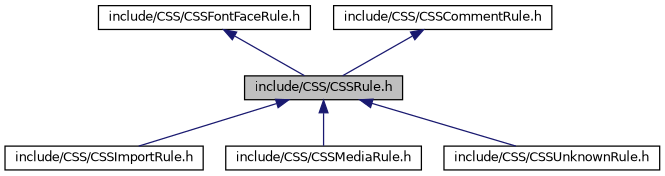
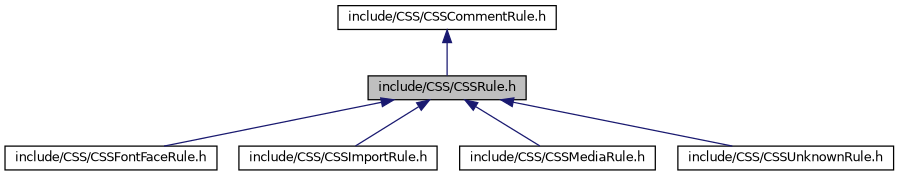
(270, 56) -> (273, 124)
